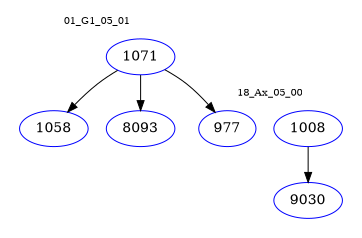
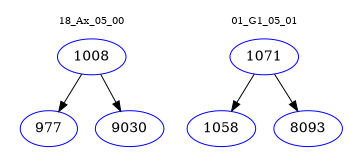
(197, 93) -> (73, 88)
